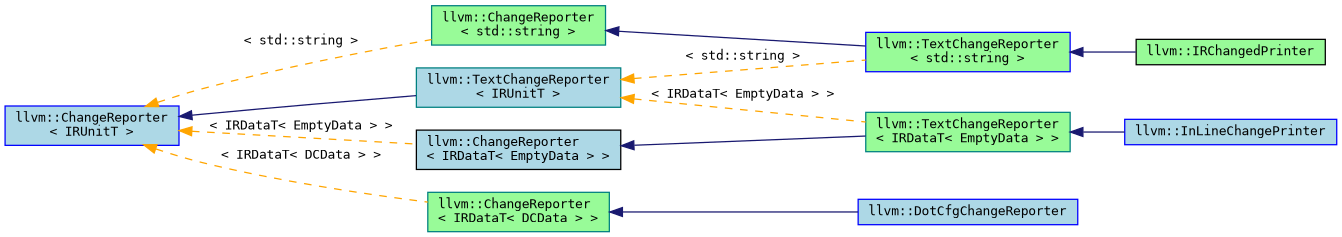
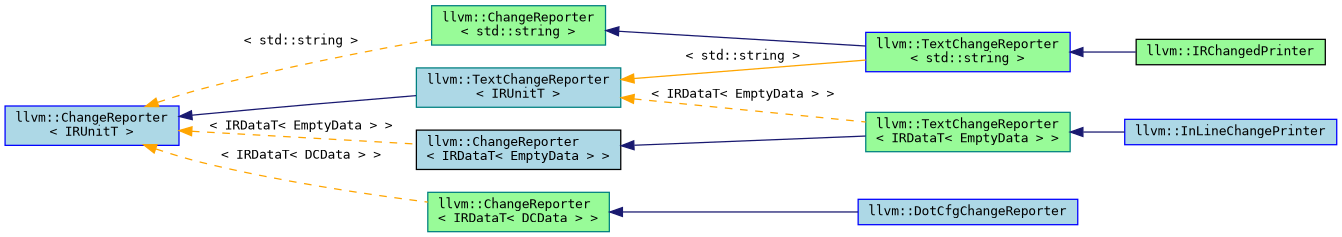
(750, 69) -> (750, 69)
